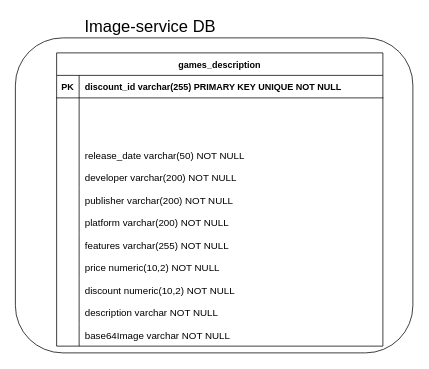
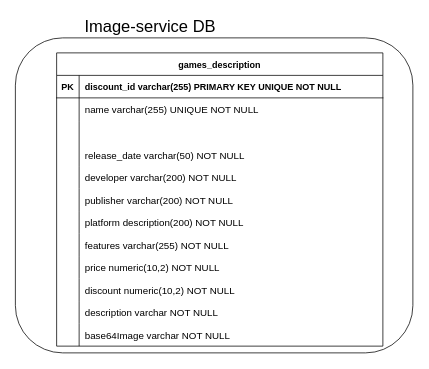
none -> (231, 110)
(162, 223) -> (170, 223)
